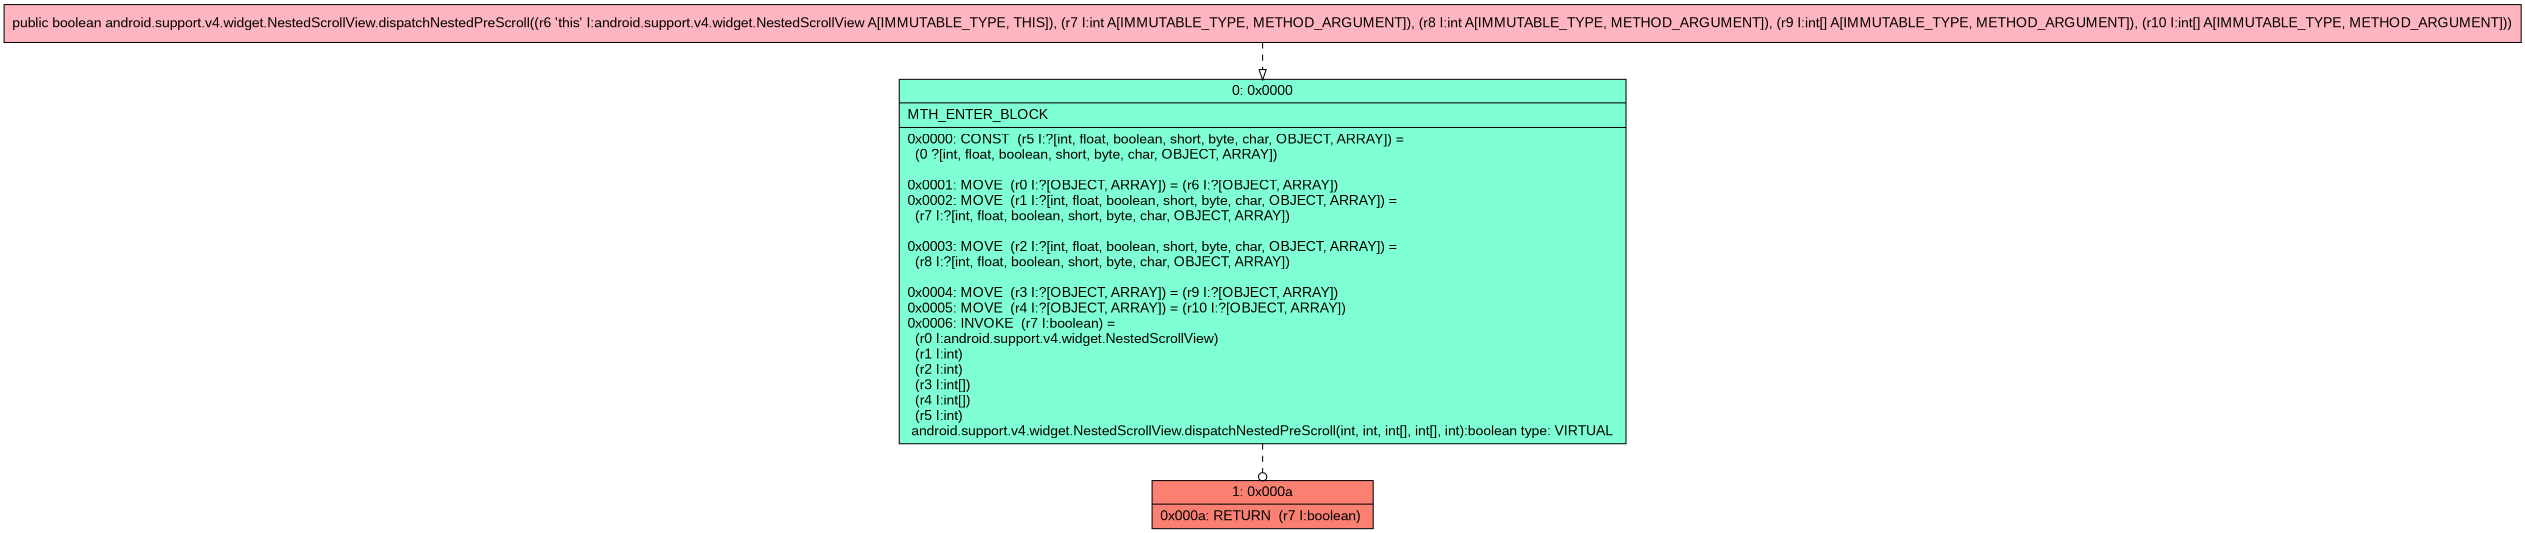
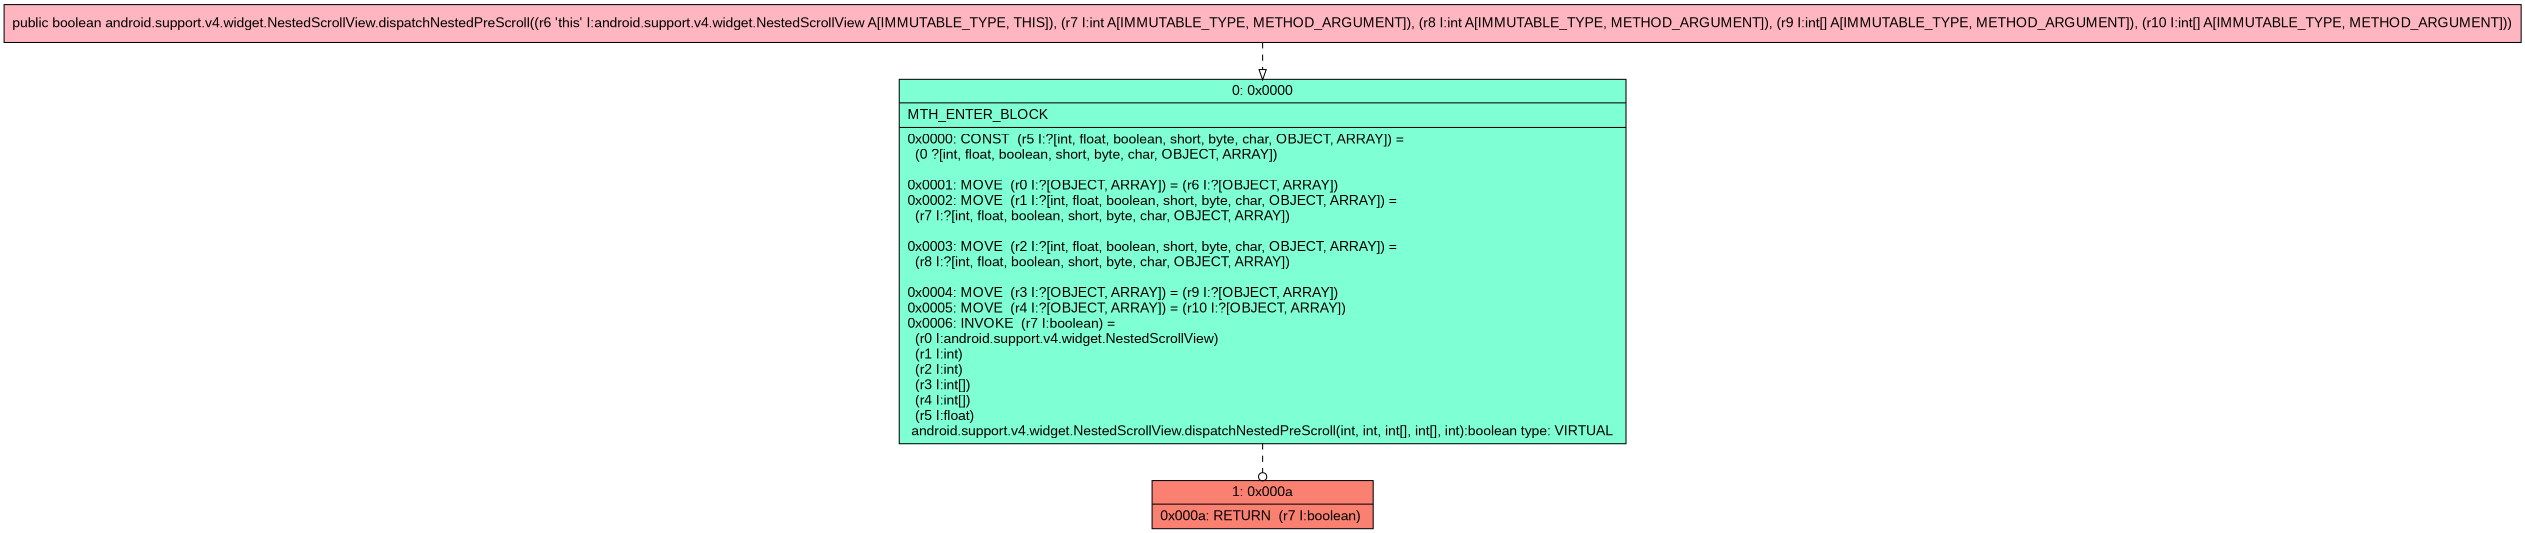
(936, 416) -> (941, 416)
